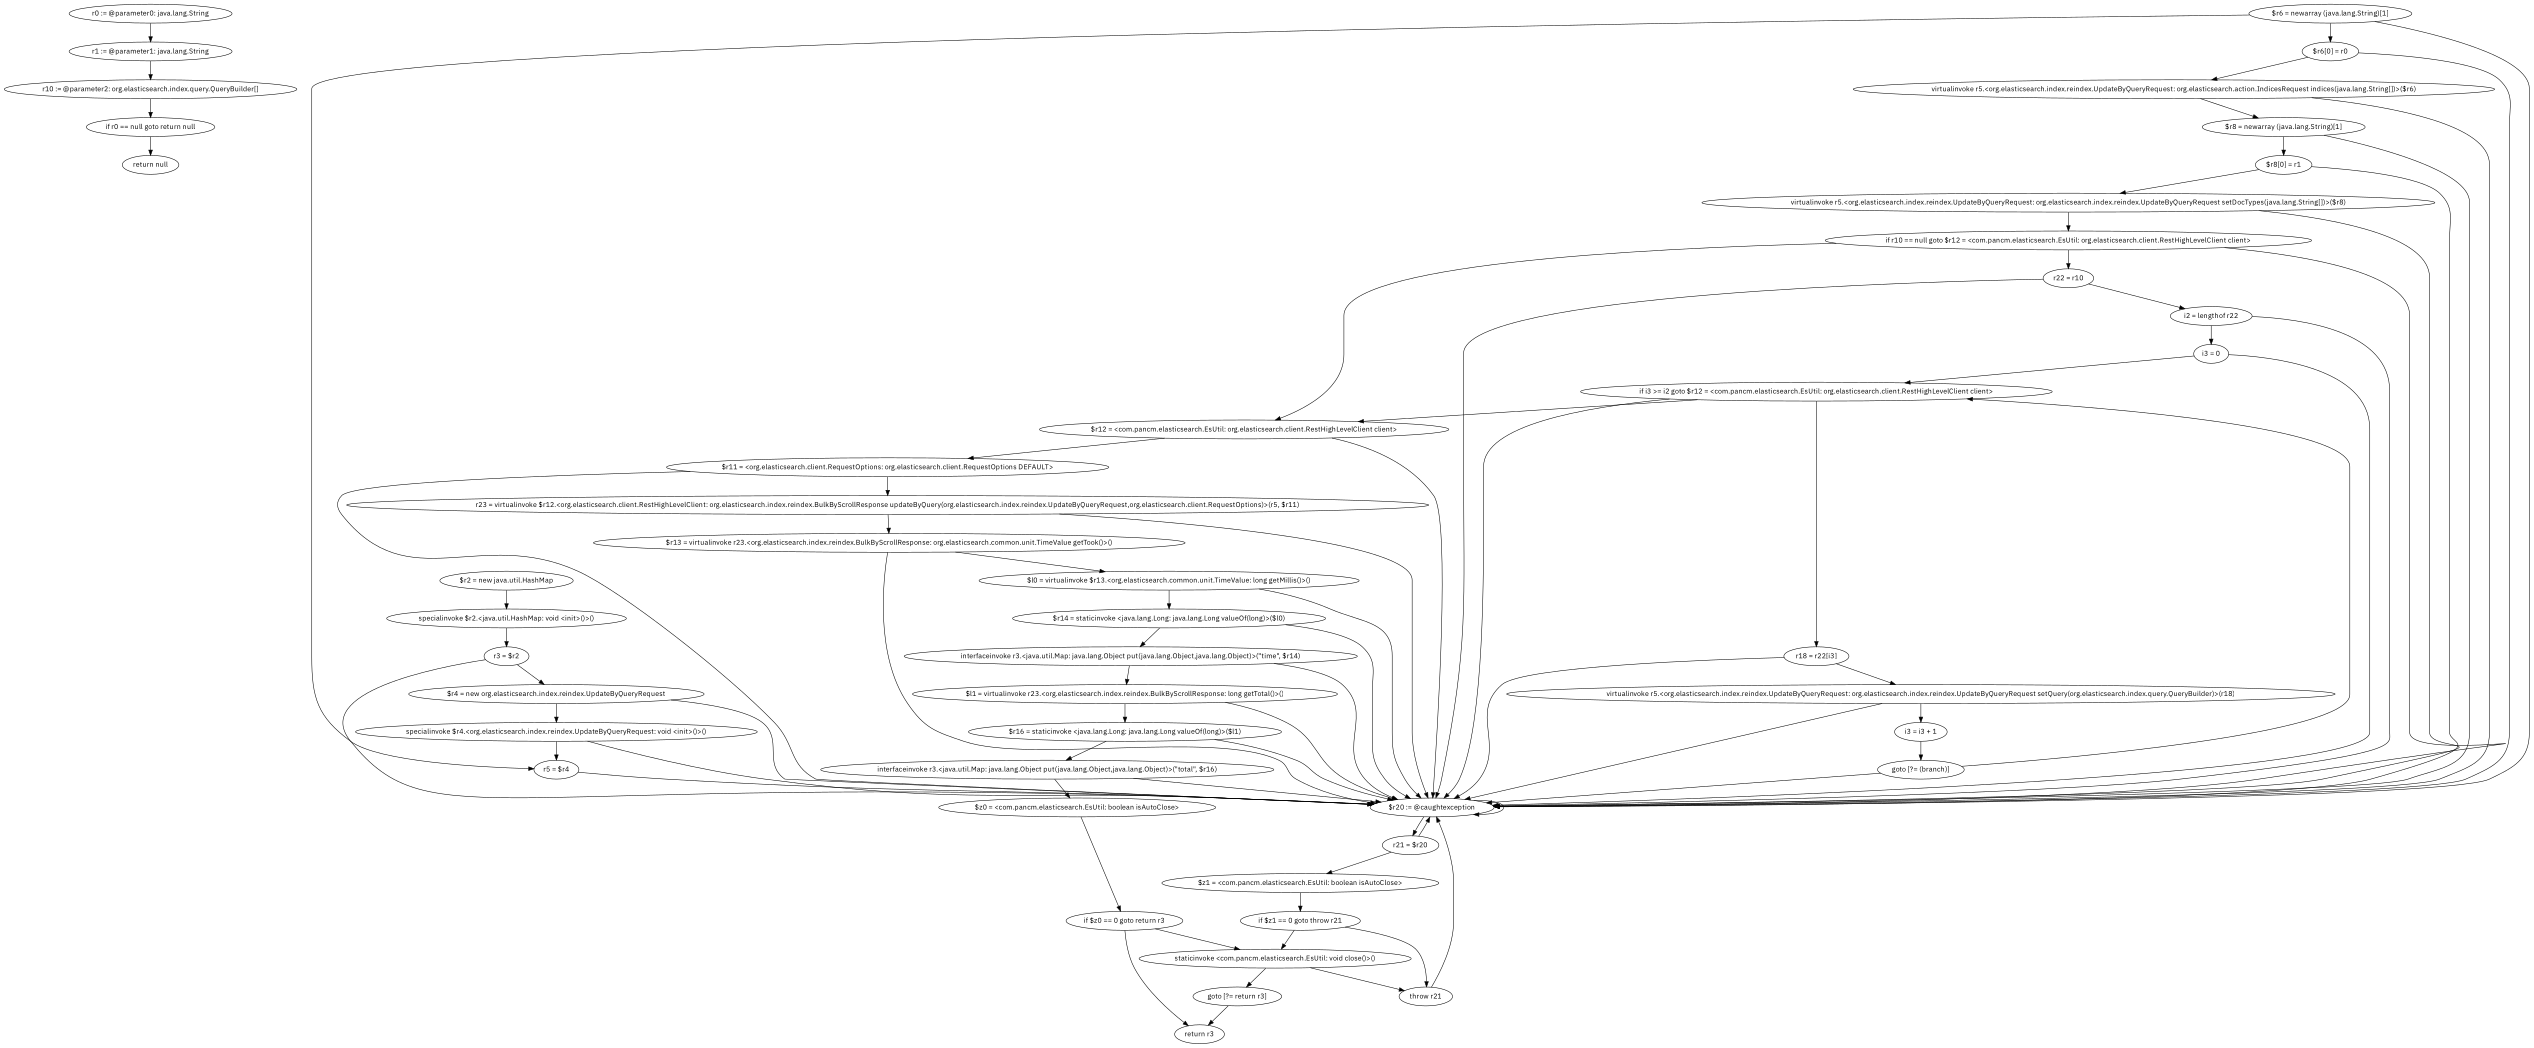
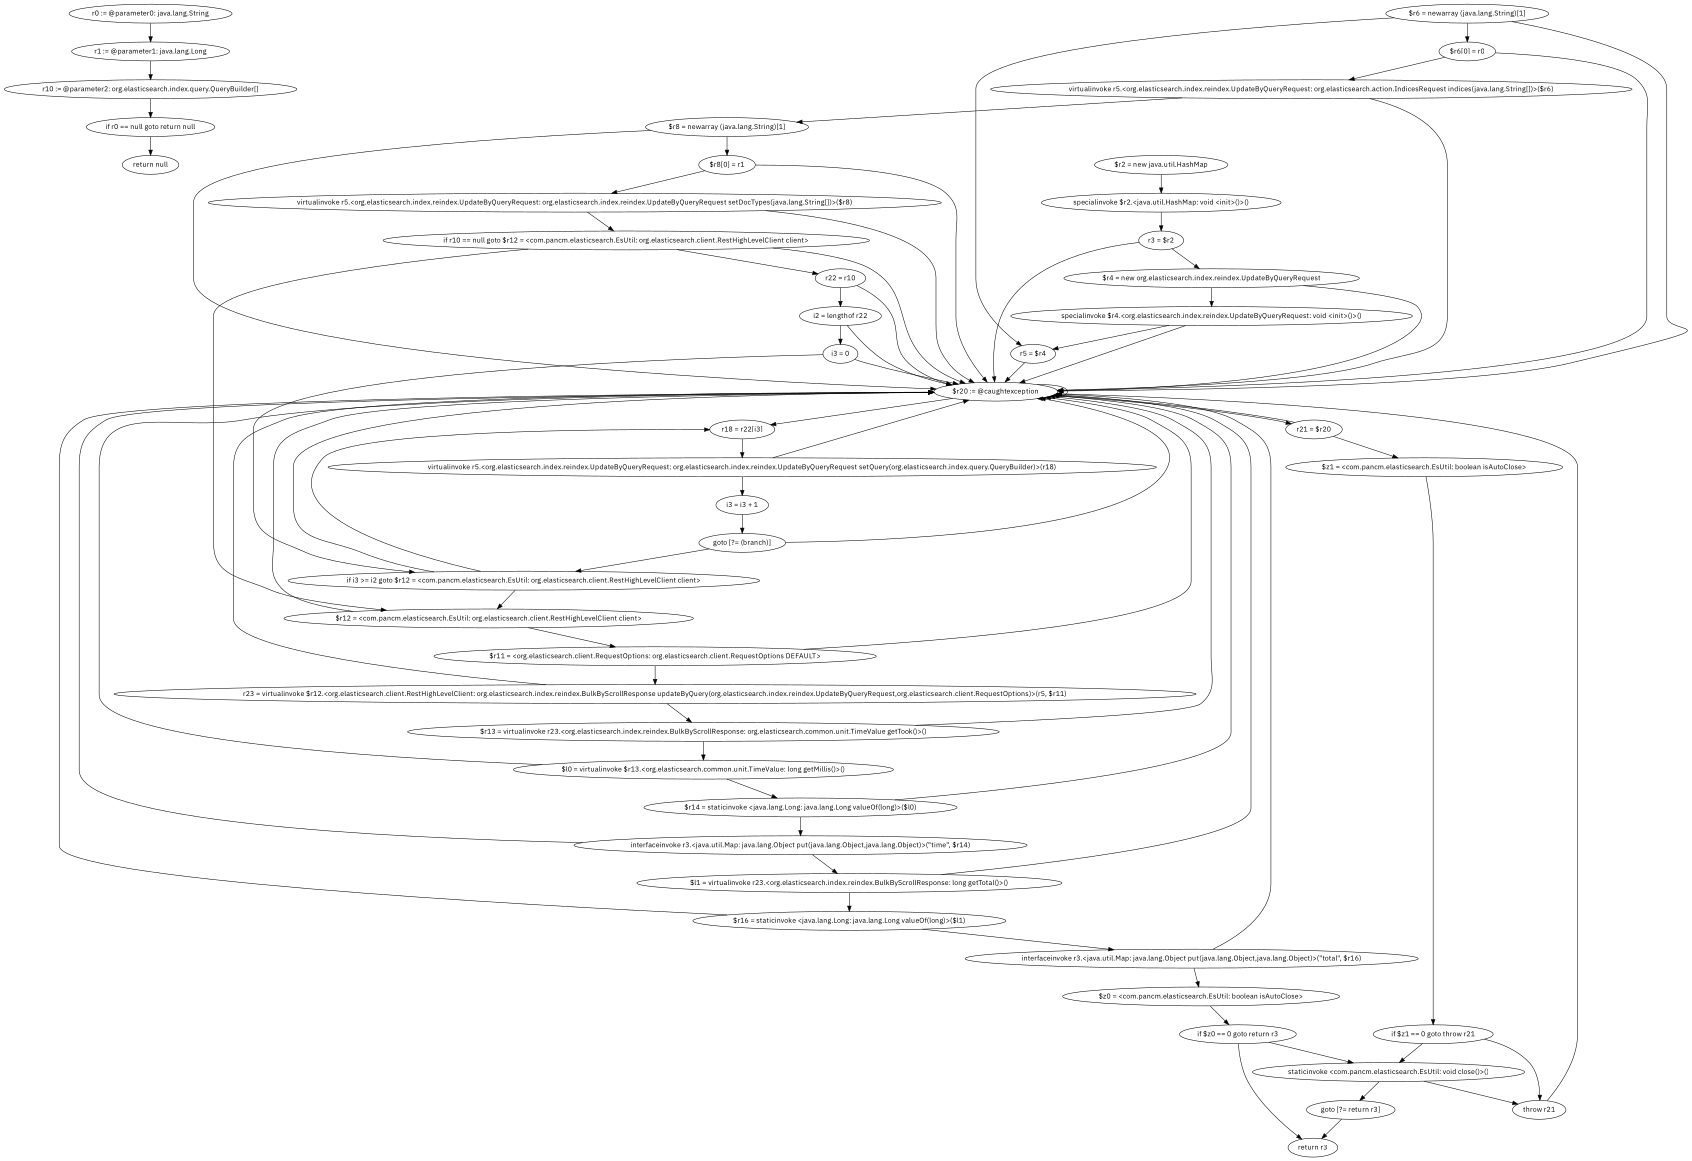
(151, 51) -> (151, 51)
(1578, 669) -> (864, 411)
